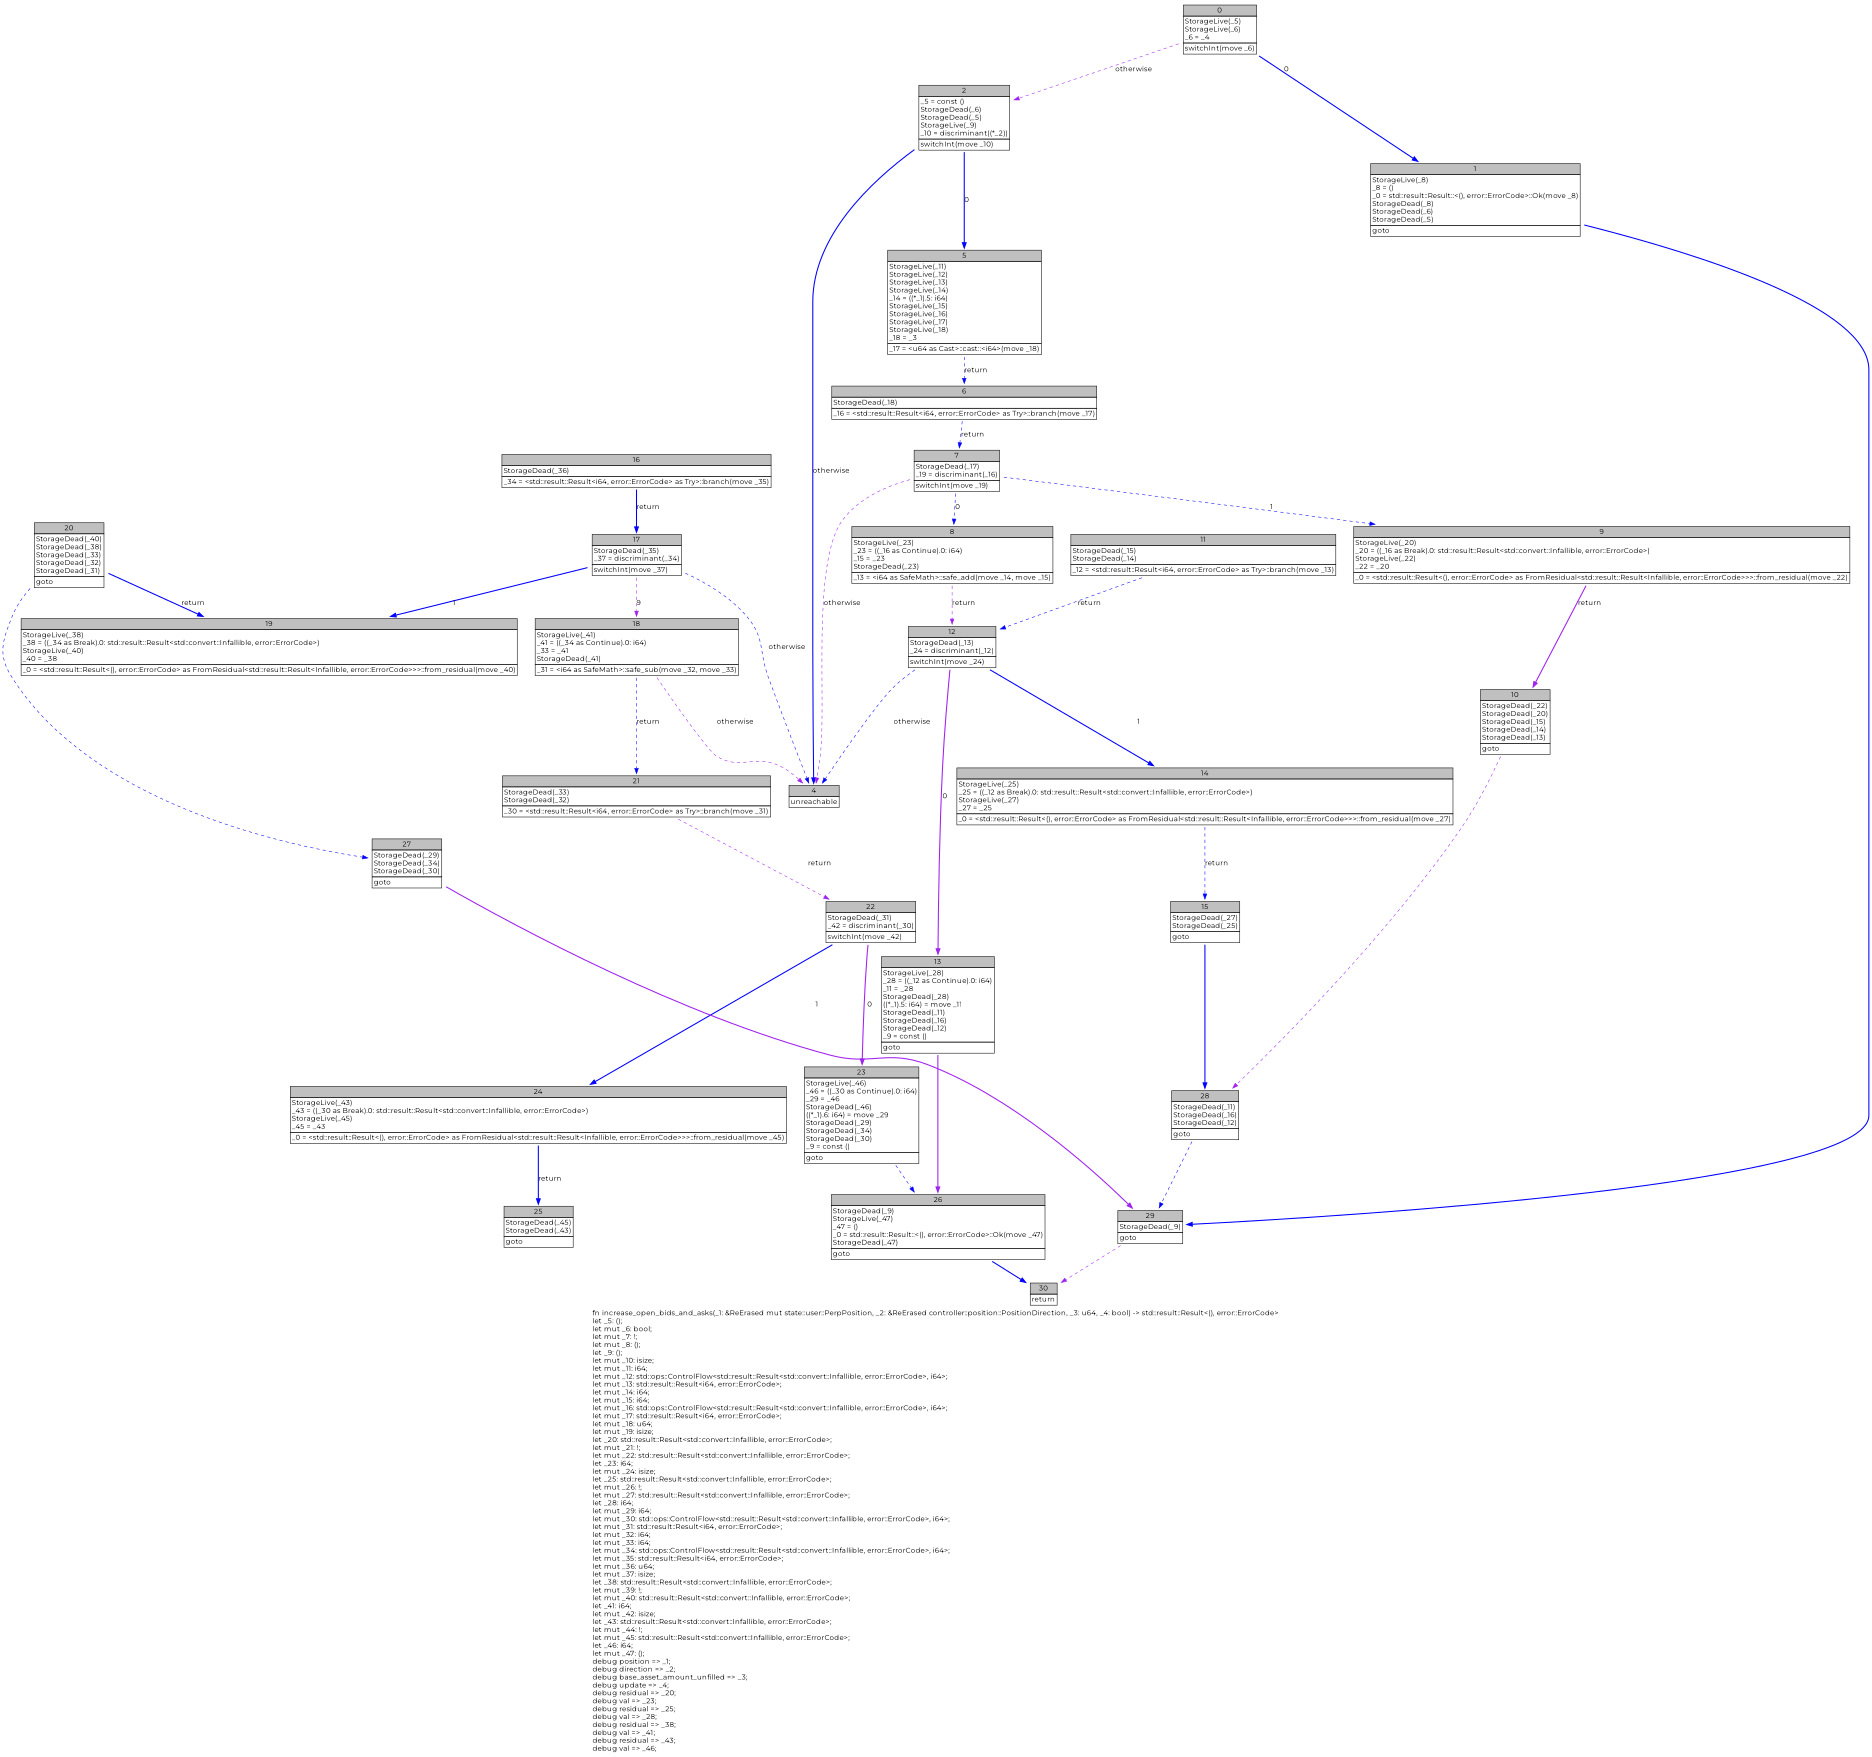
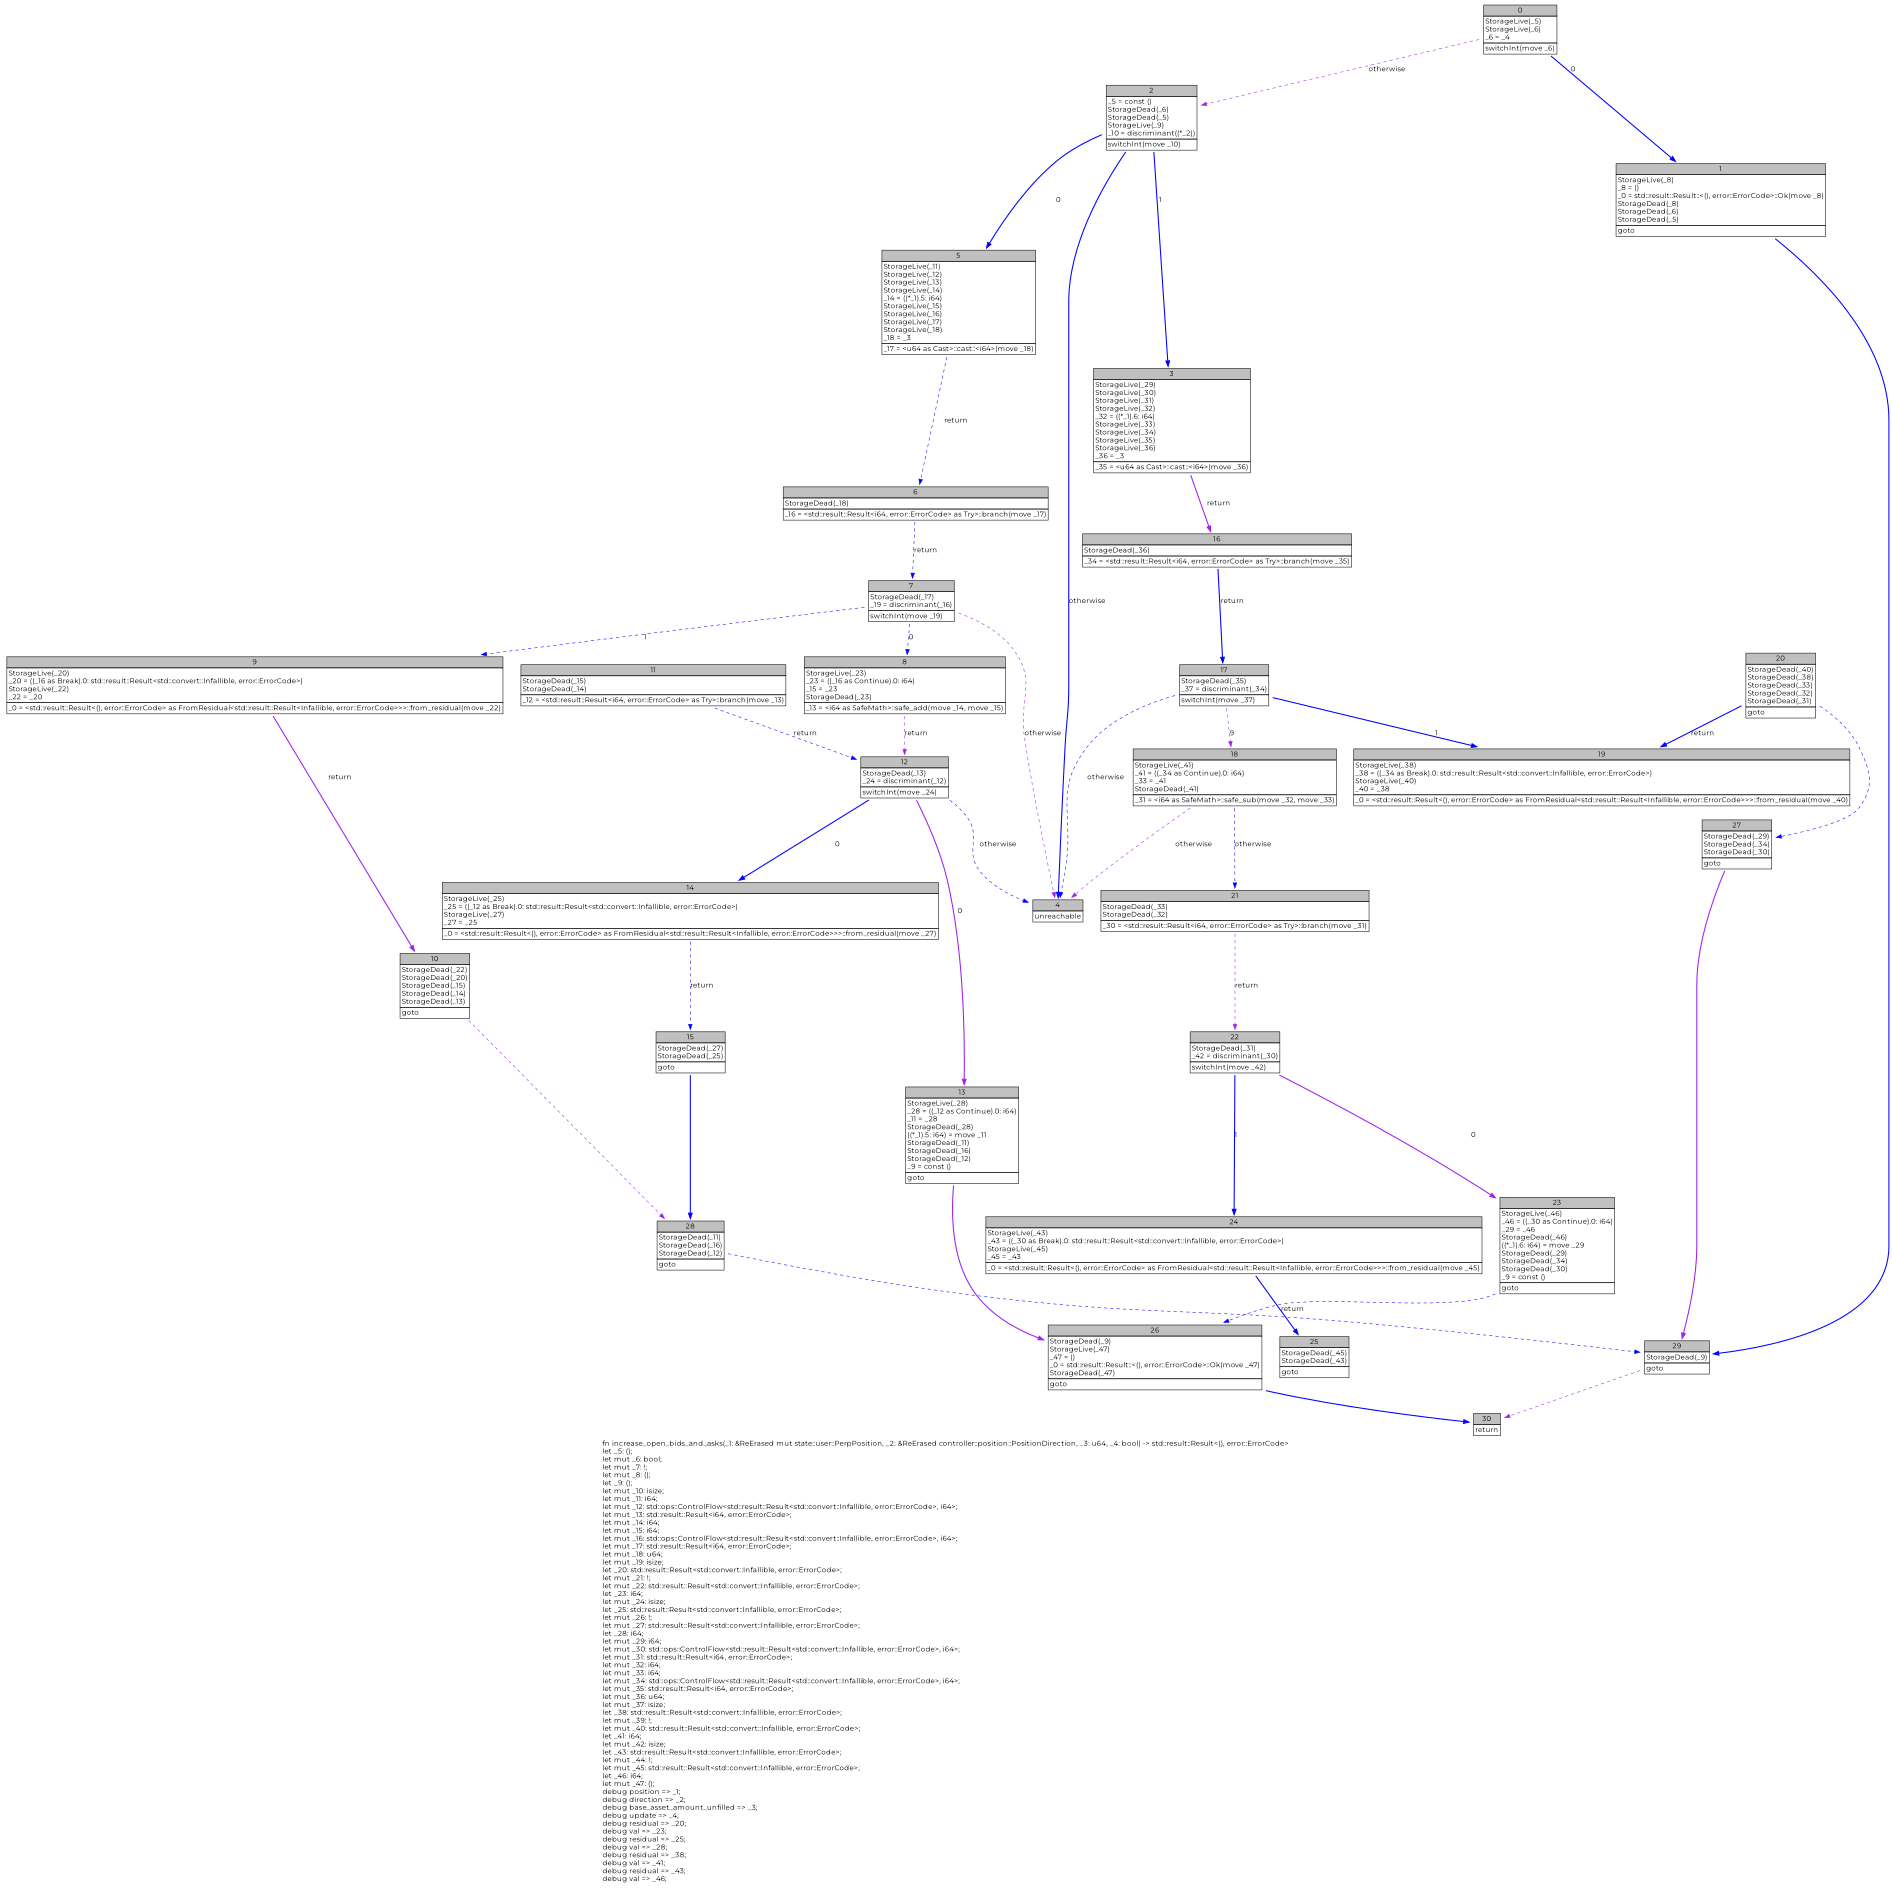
none -> (1172, 421)
(648, 722) -> (1253, 844)
(1139, 722) -> (838, 844)
